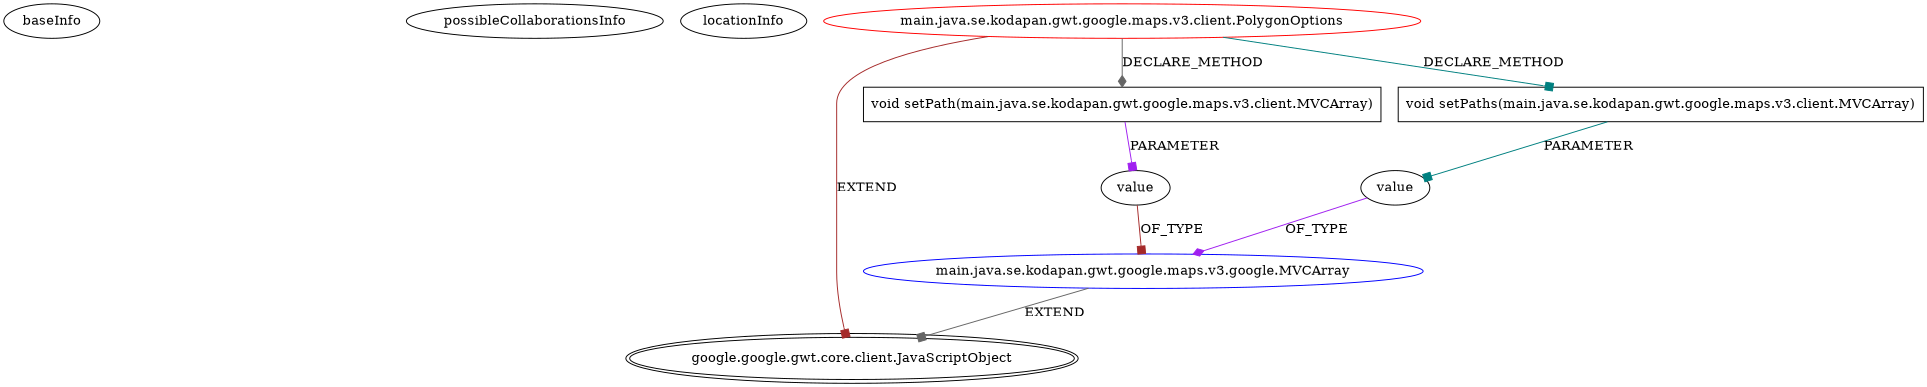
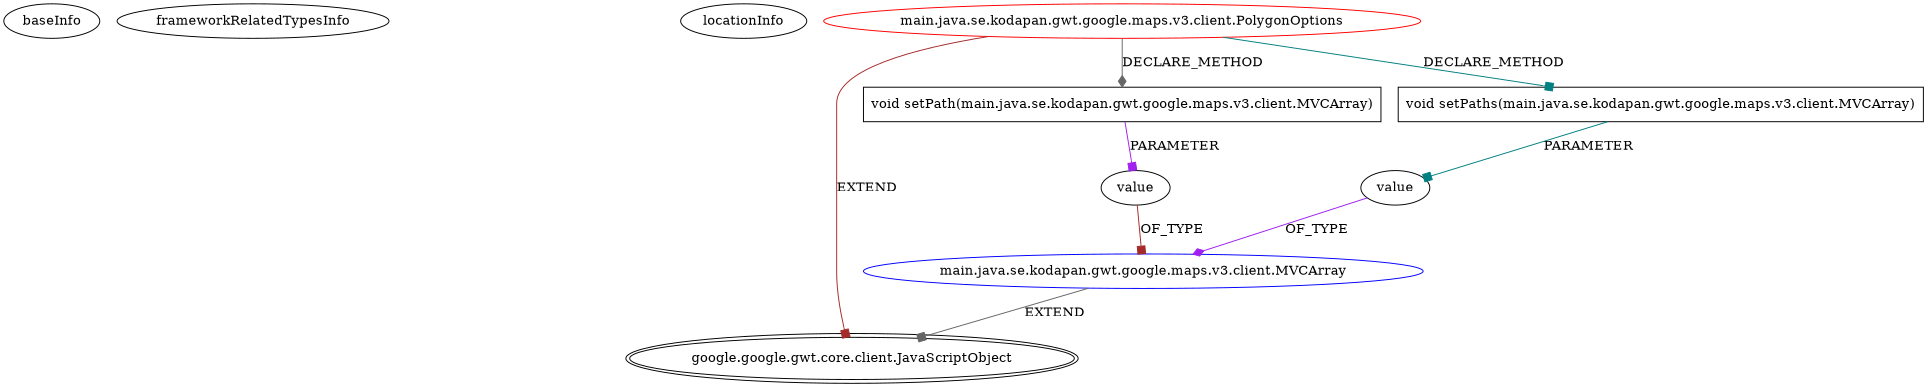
none -> (253, 21)
(535, 21) -> none
(1143, 271) -> (1143, 271)
